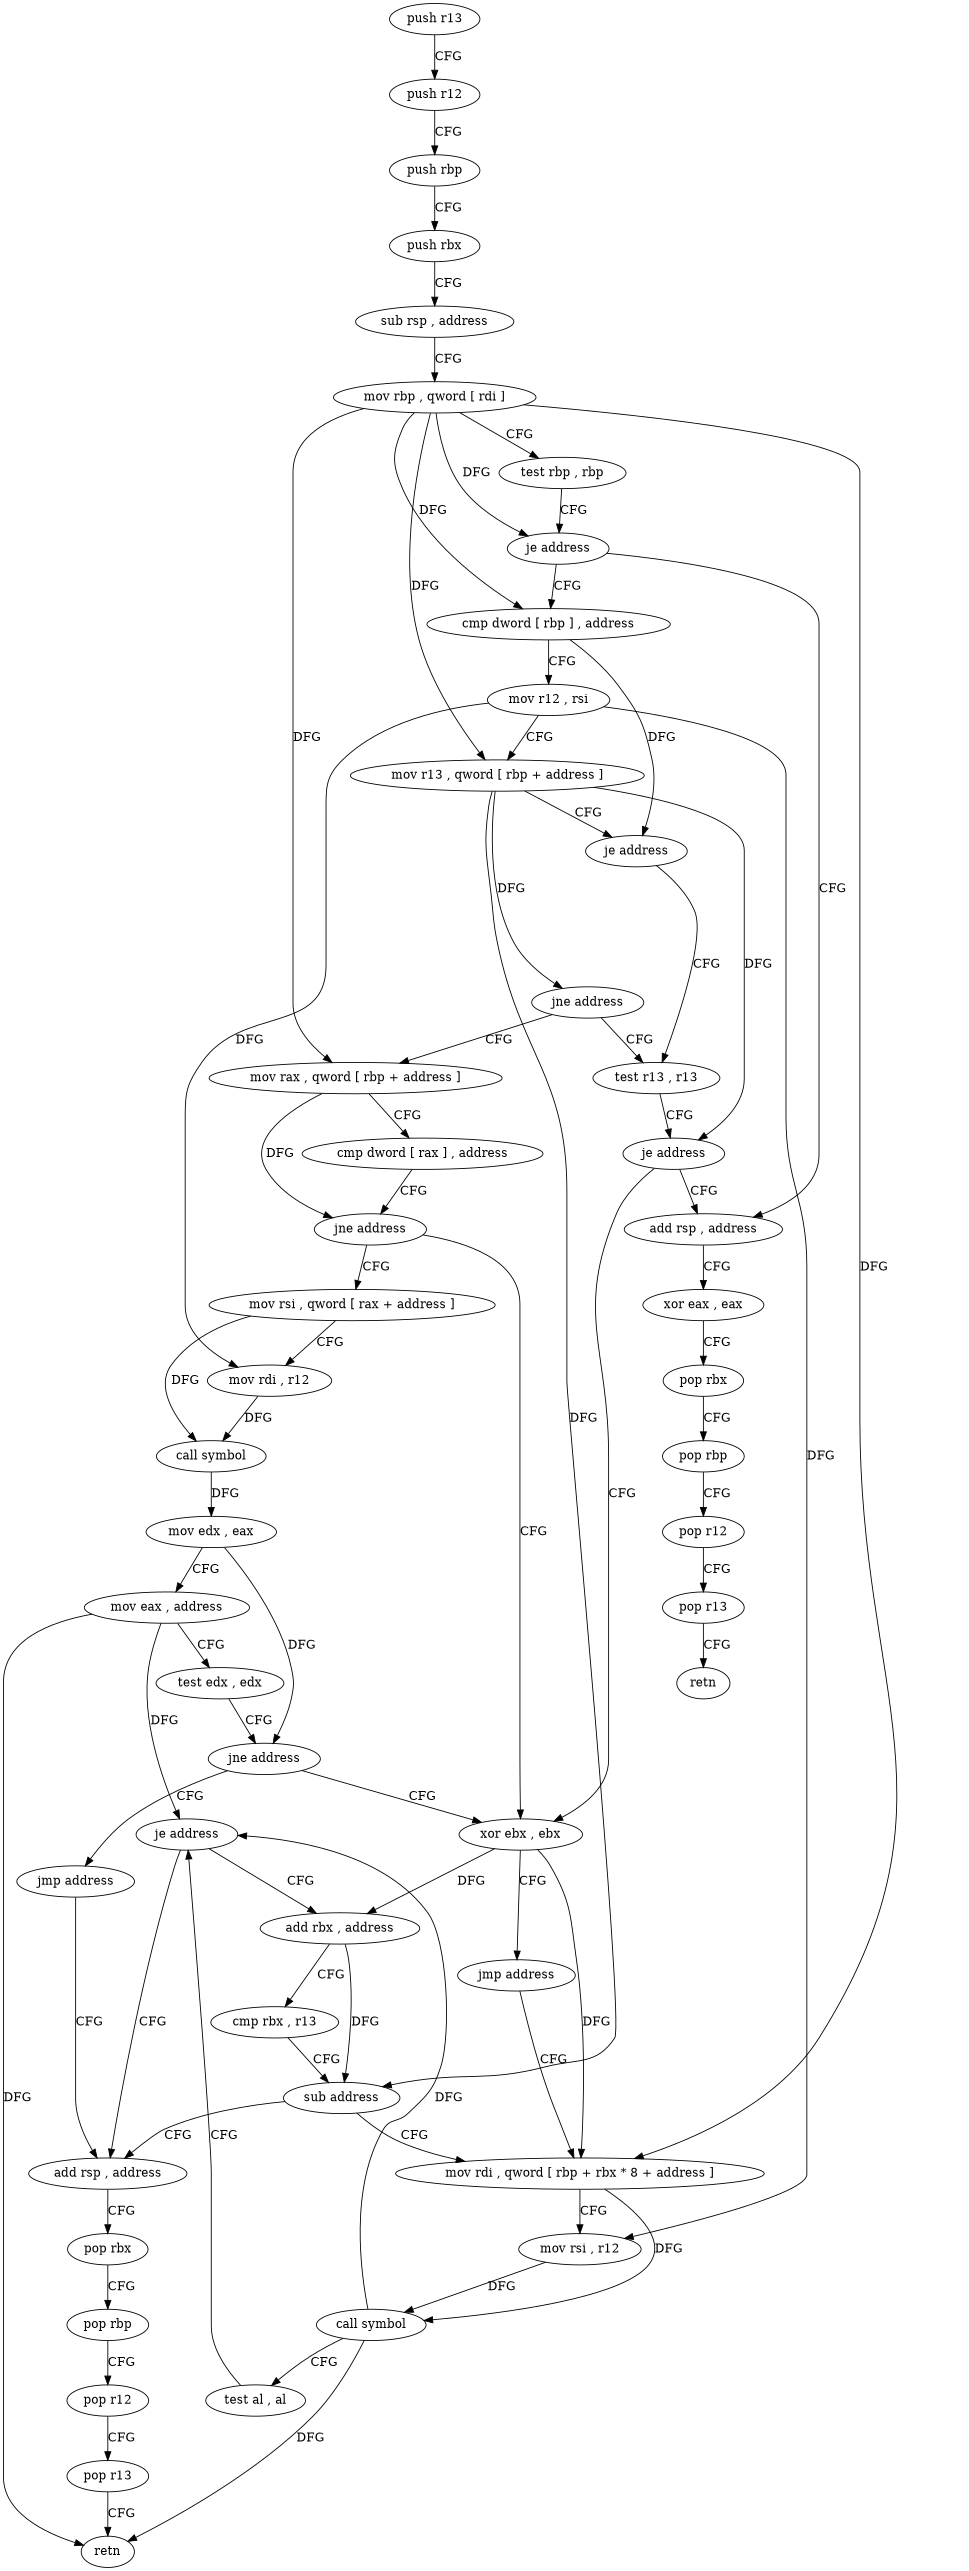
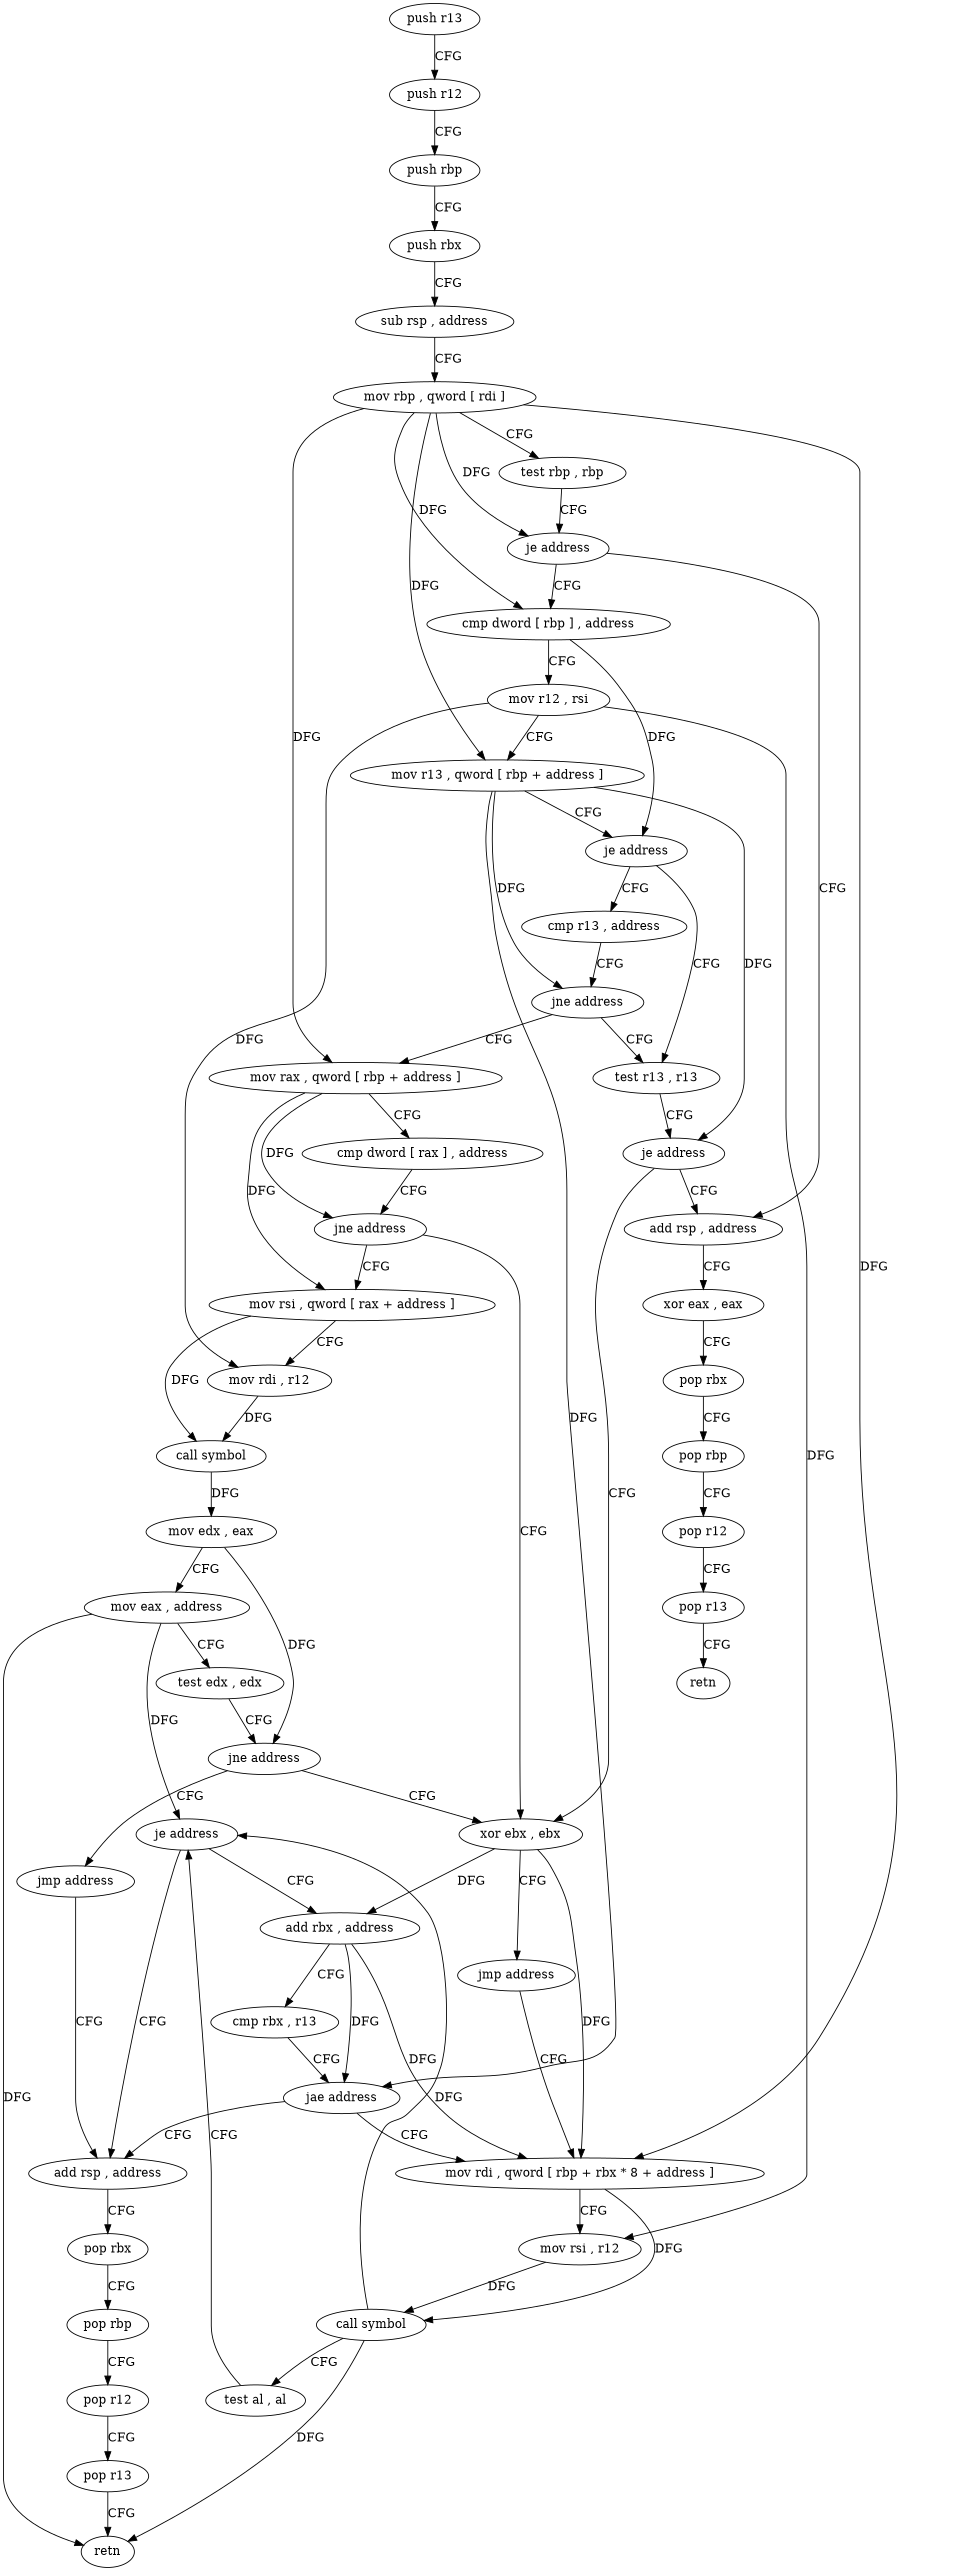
none -> (604, 927)
none -> (248, 1190)
none -> (411, 2071)
(342, 2098) -> (342, 2098)
